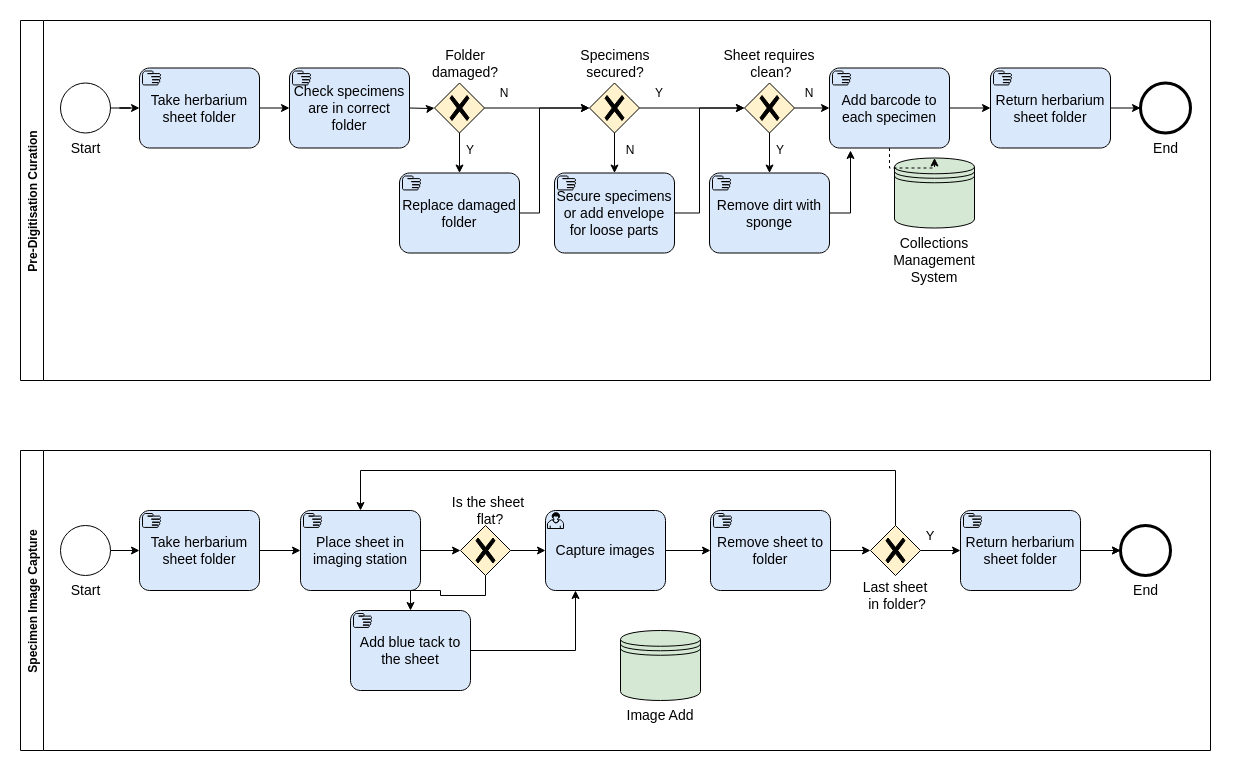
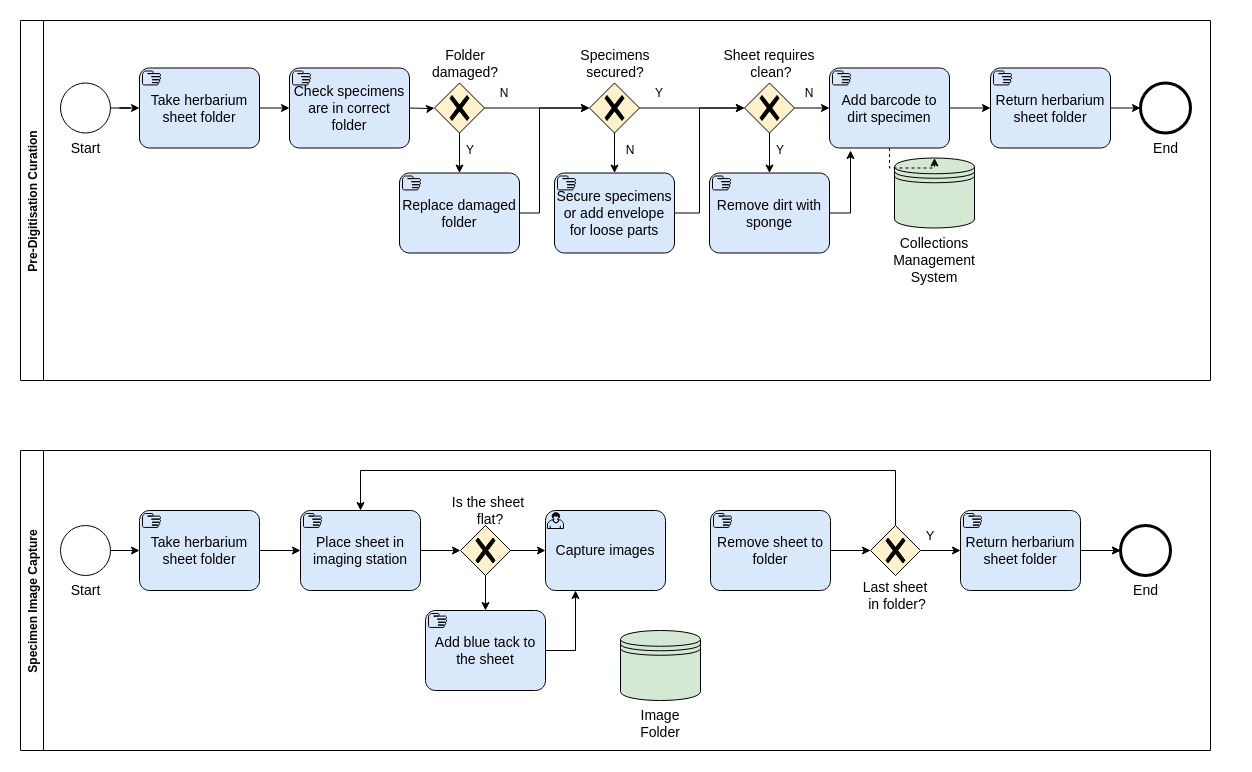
(890, 109) -> (890, 109)
(685, 551) -> none
(411, 651) -> (486, 651)
(661, 716) -> (661, 724)
